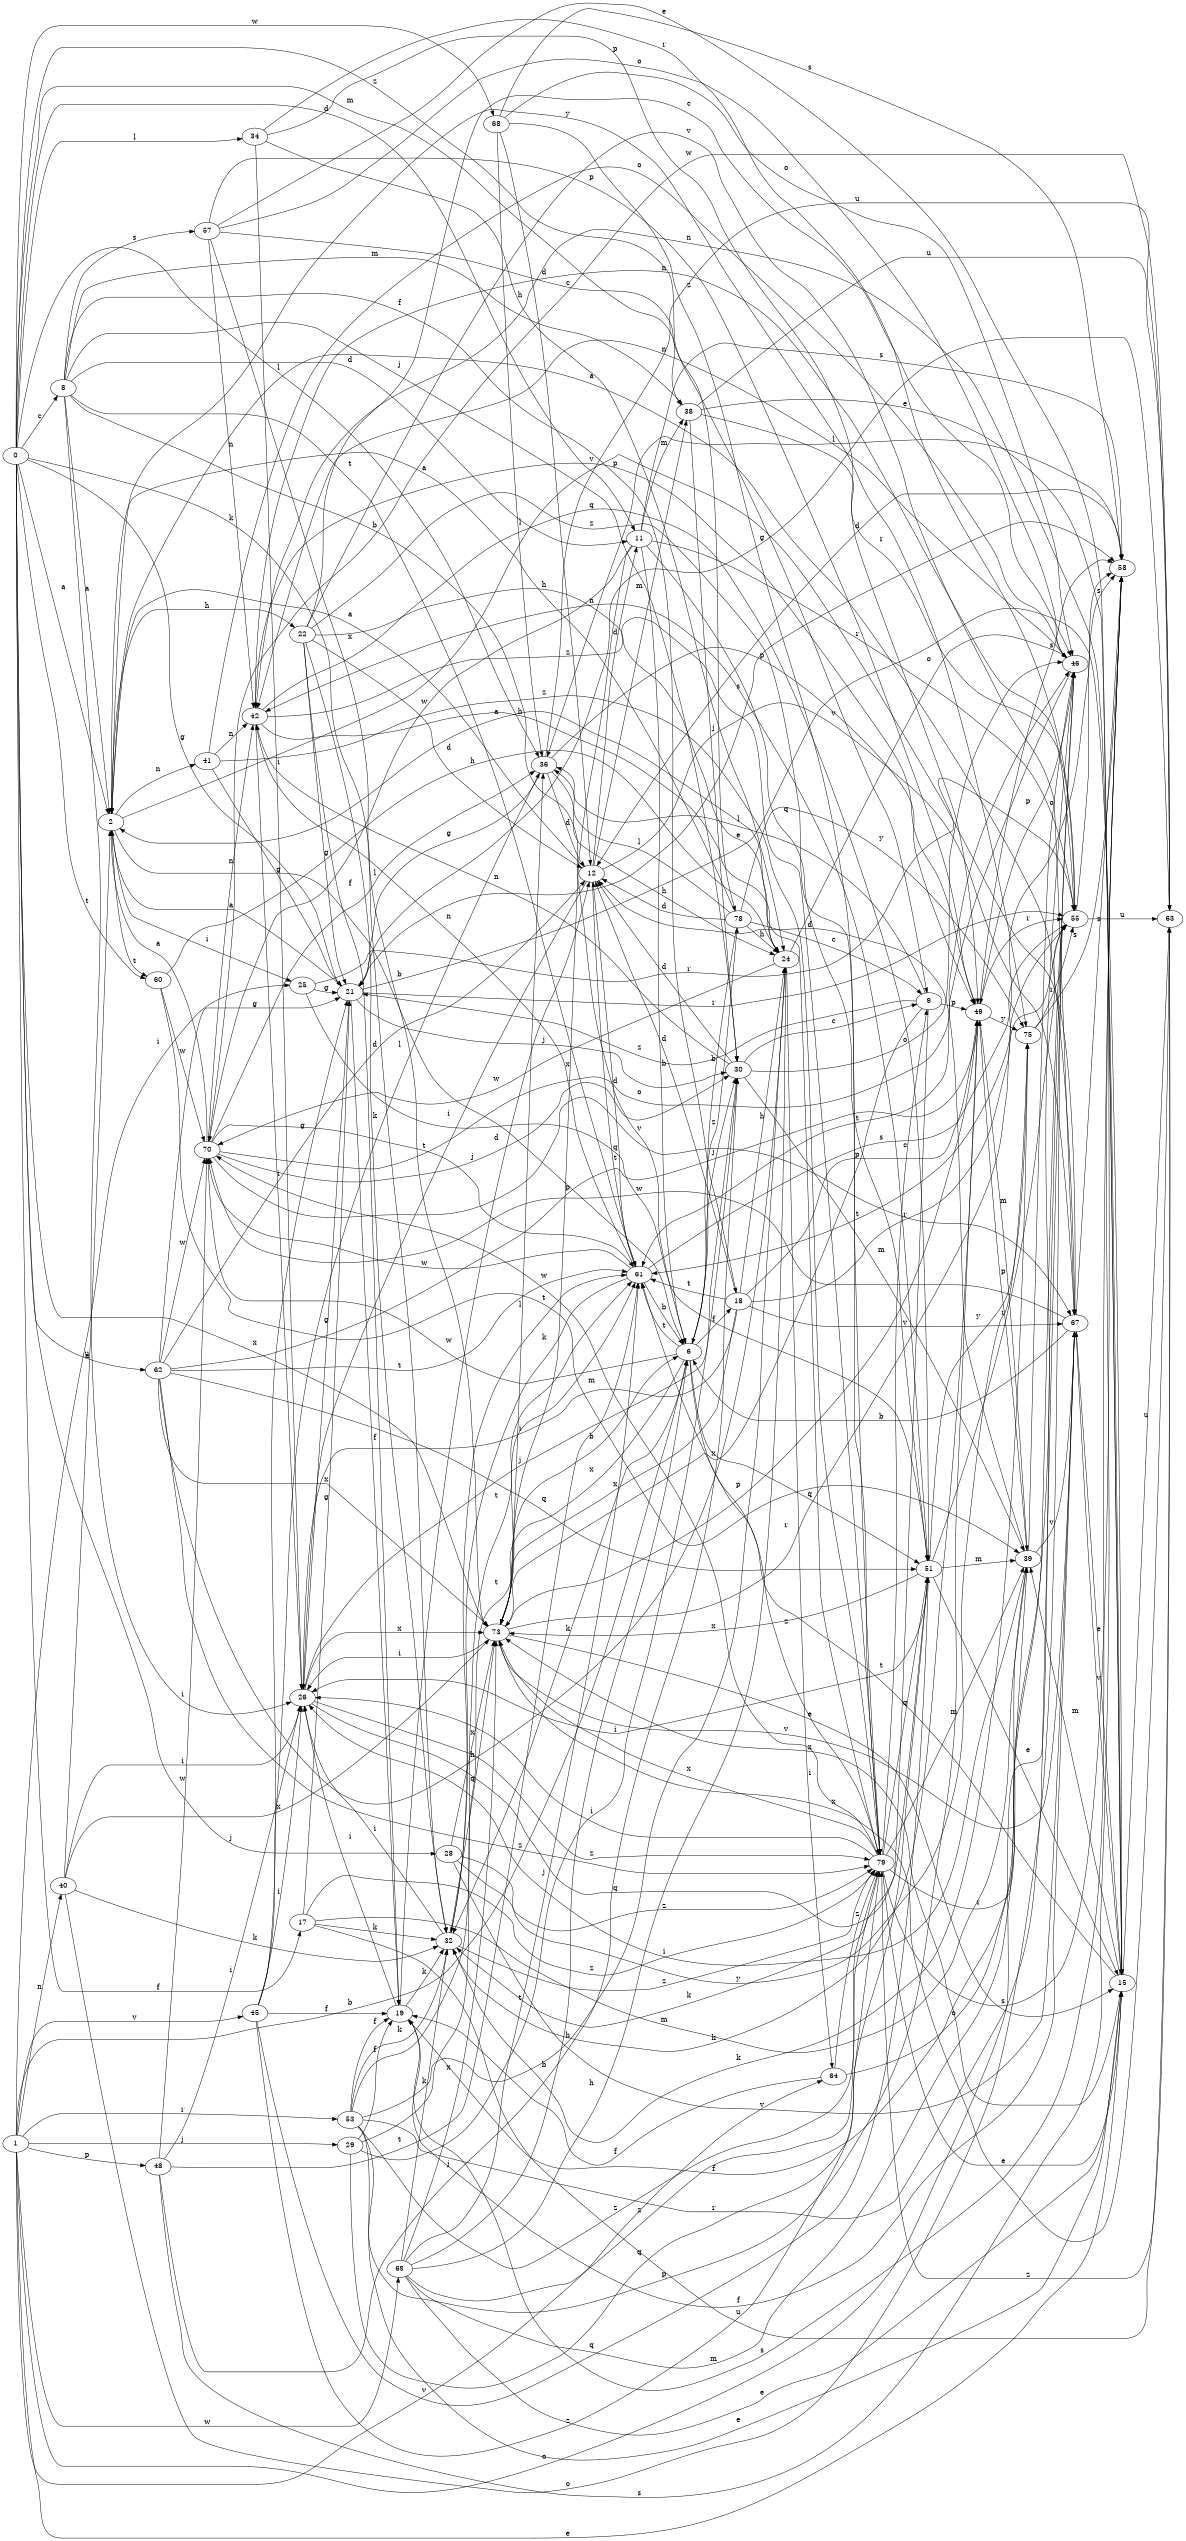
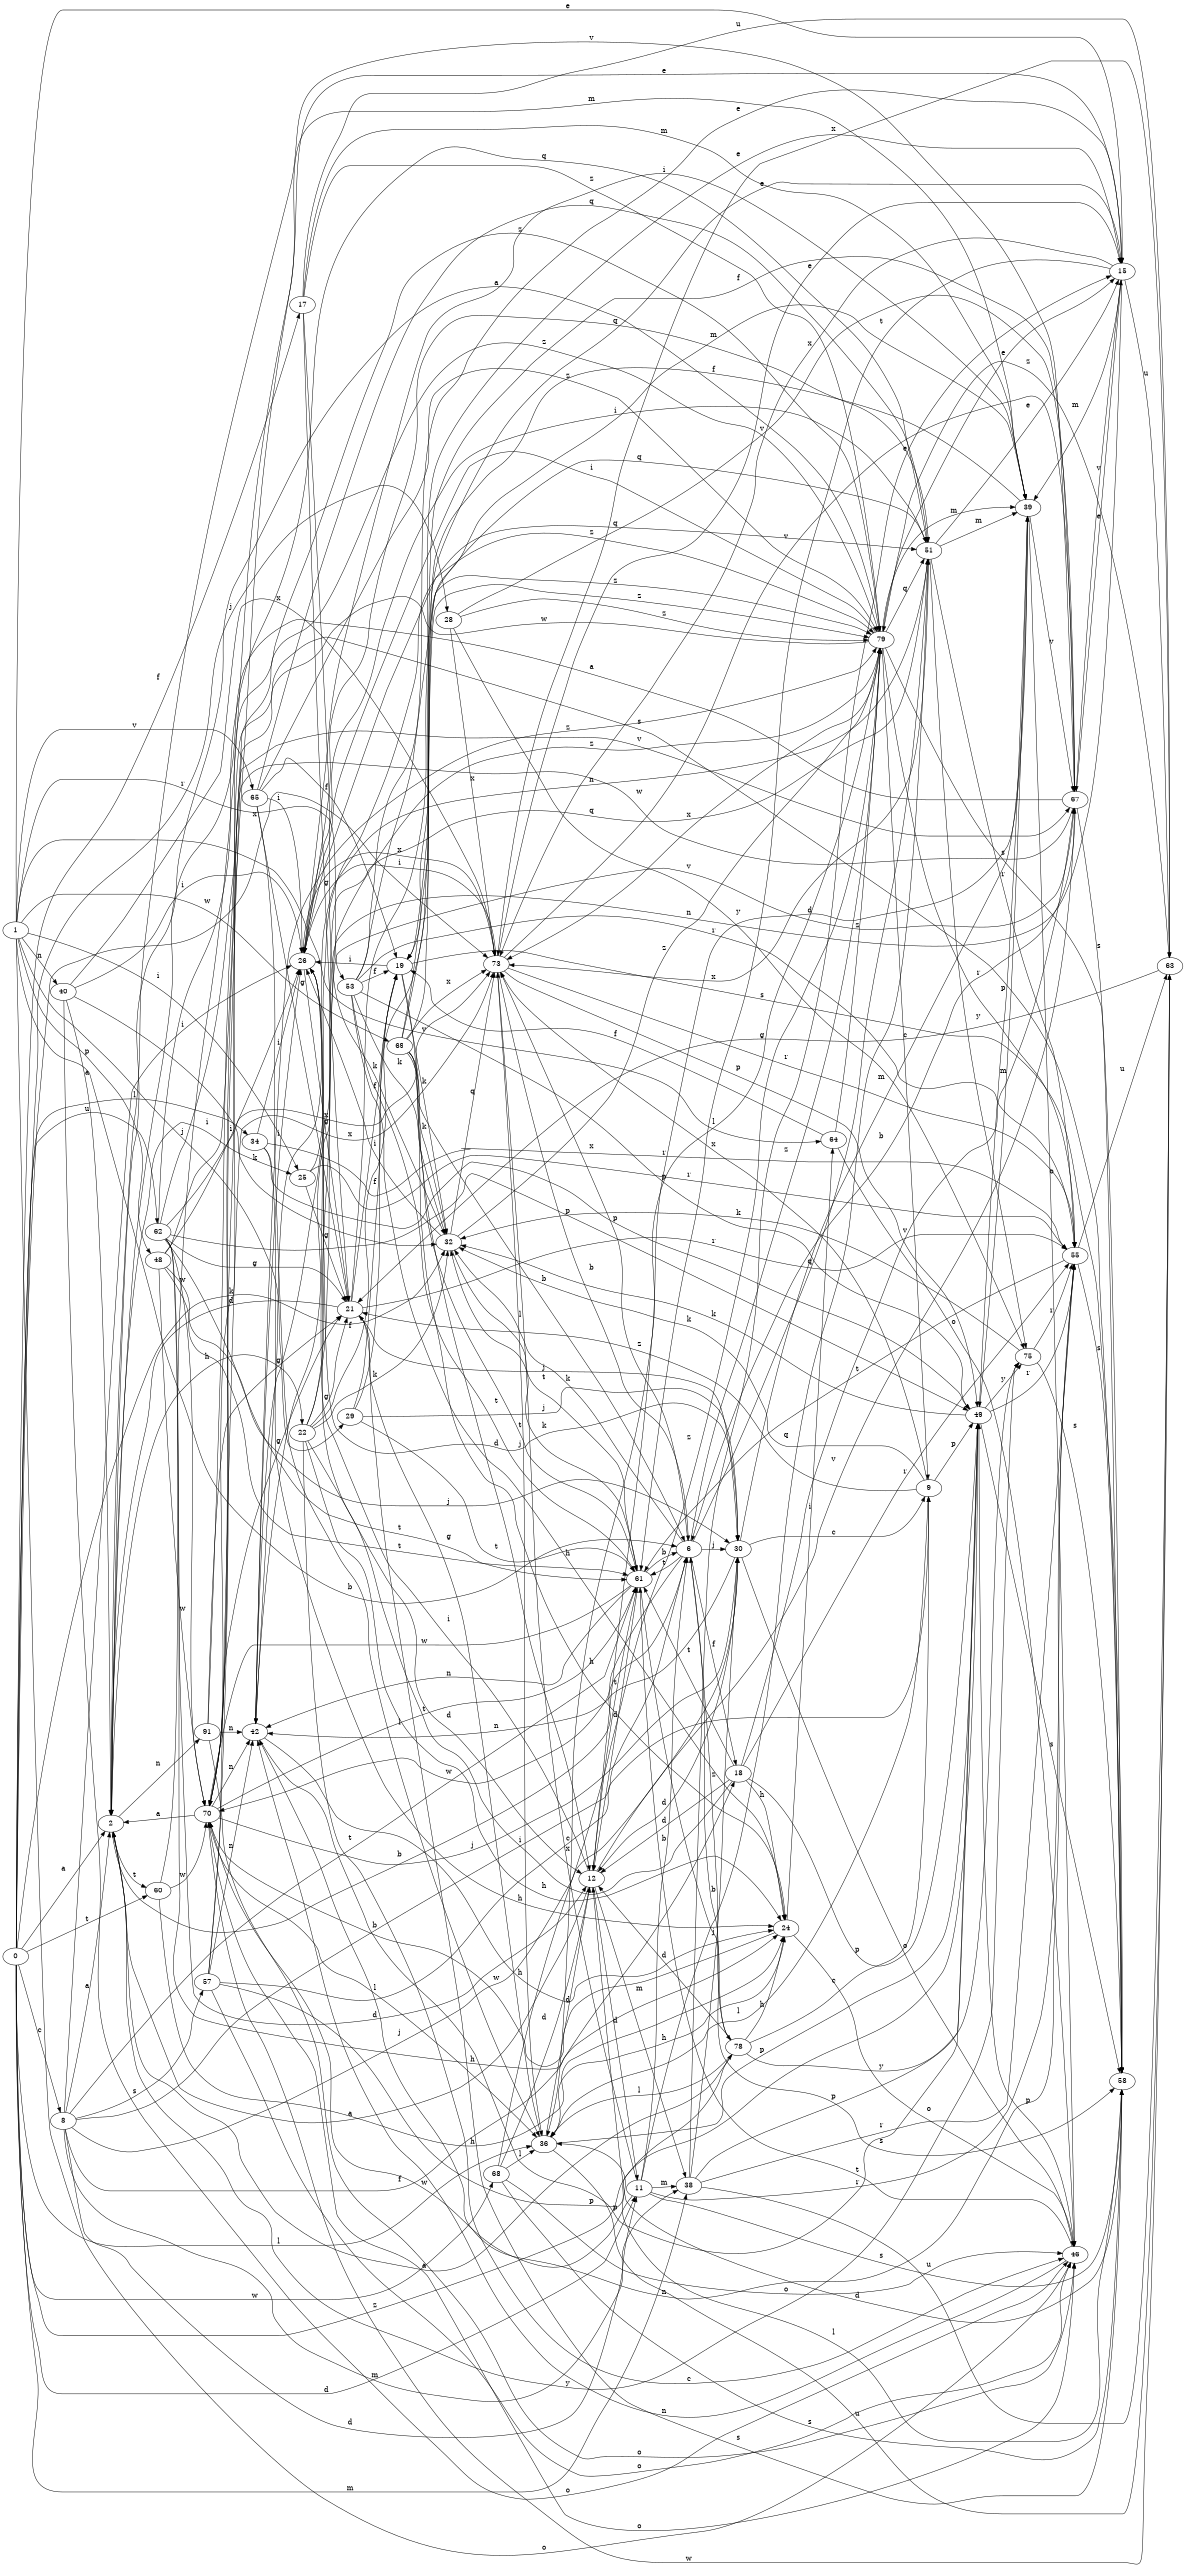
(174, 715) -> (245, 1555)
(207, 761) -> (207, 1732)
(231, 906) -> (231, 1301)
none -> (642, 1403)
(644, 1472) -> none
(255, 2013) -> (255, 798)
none -> (896, 2078)
